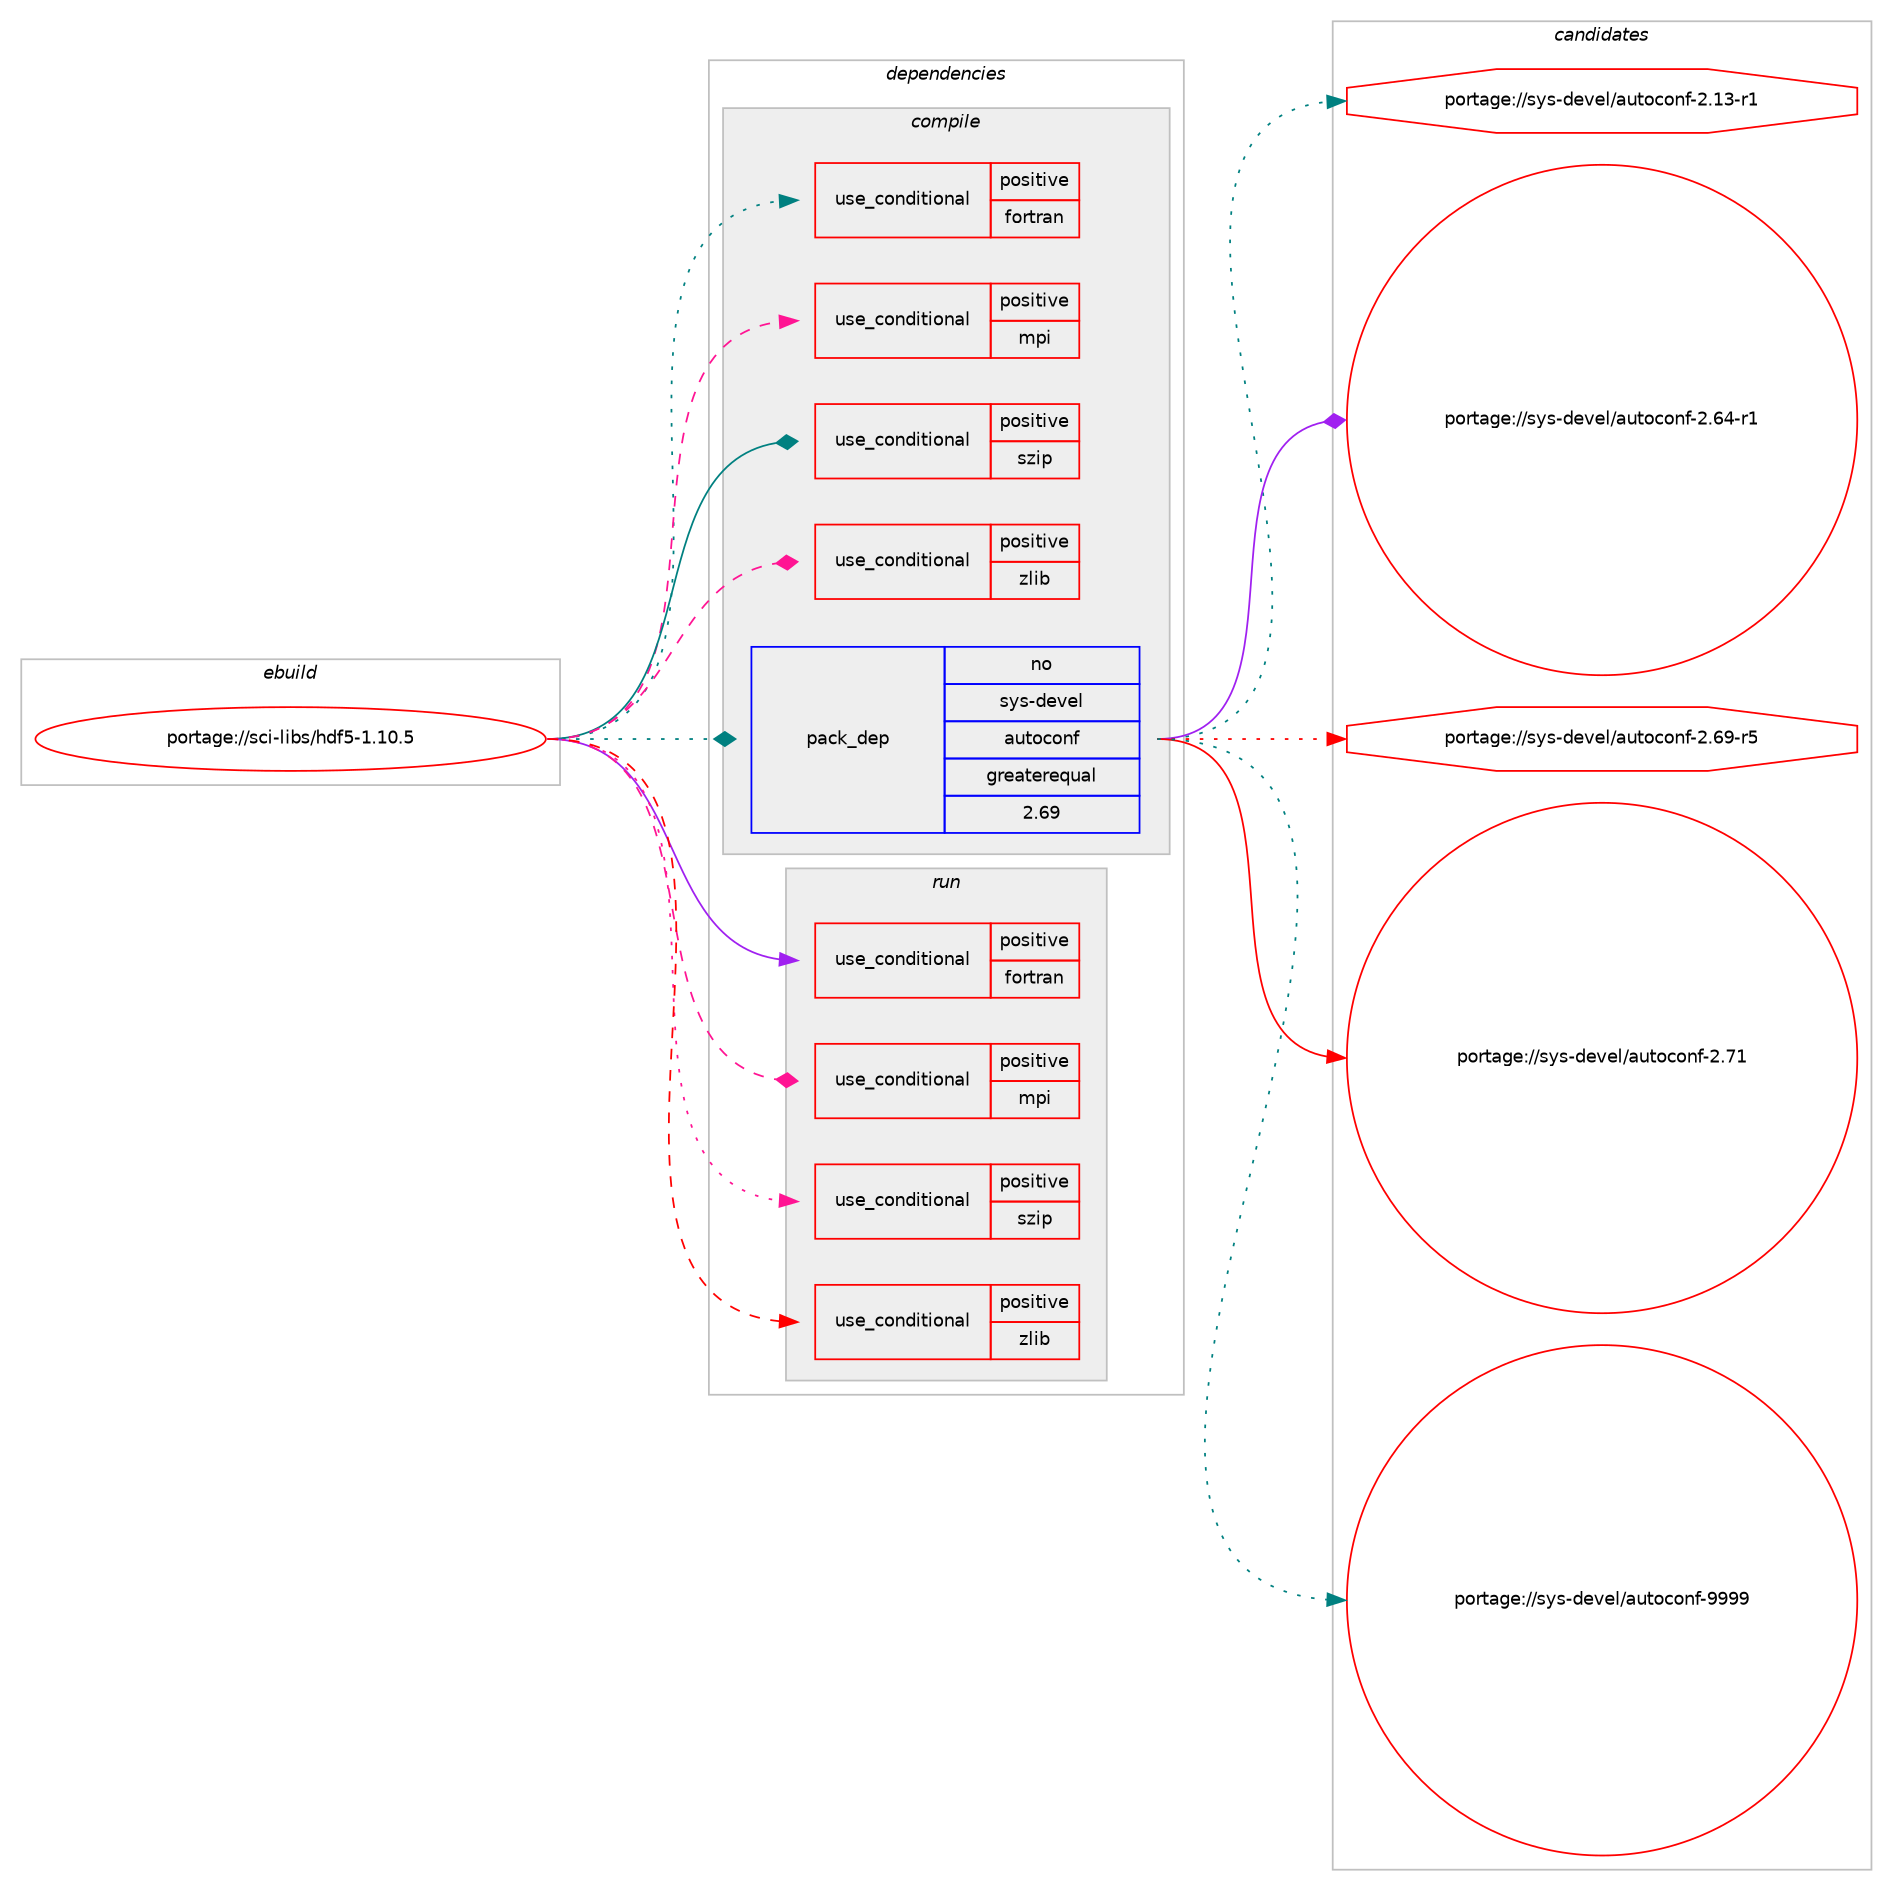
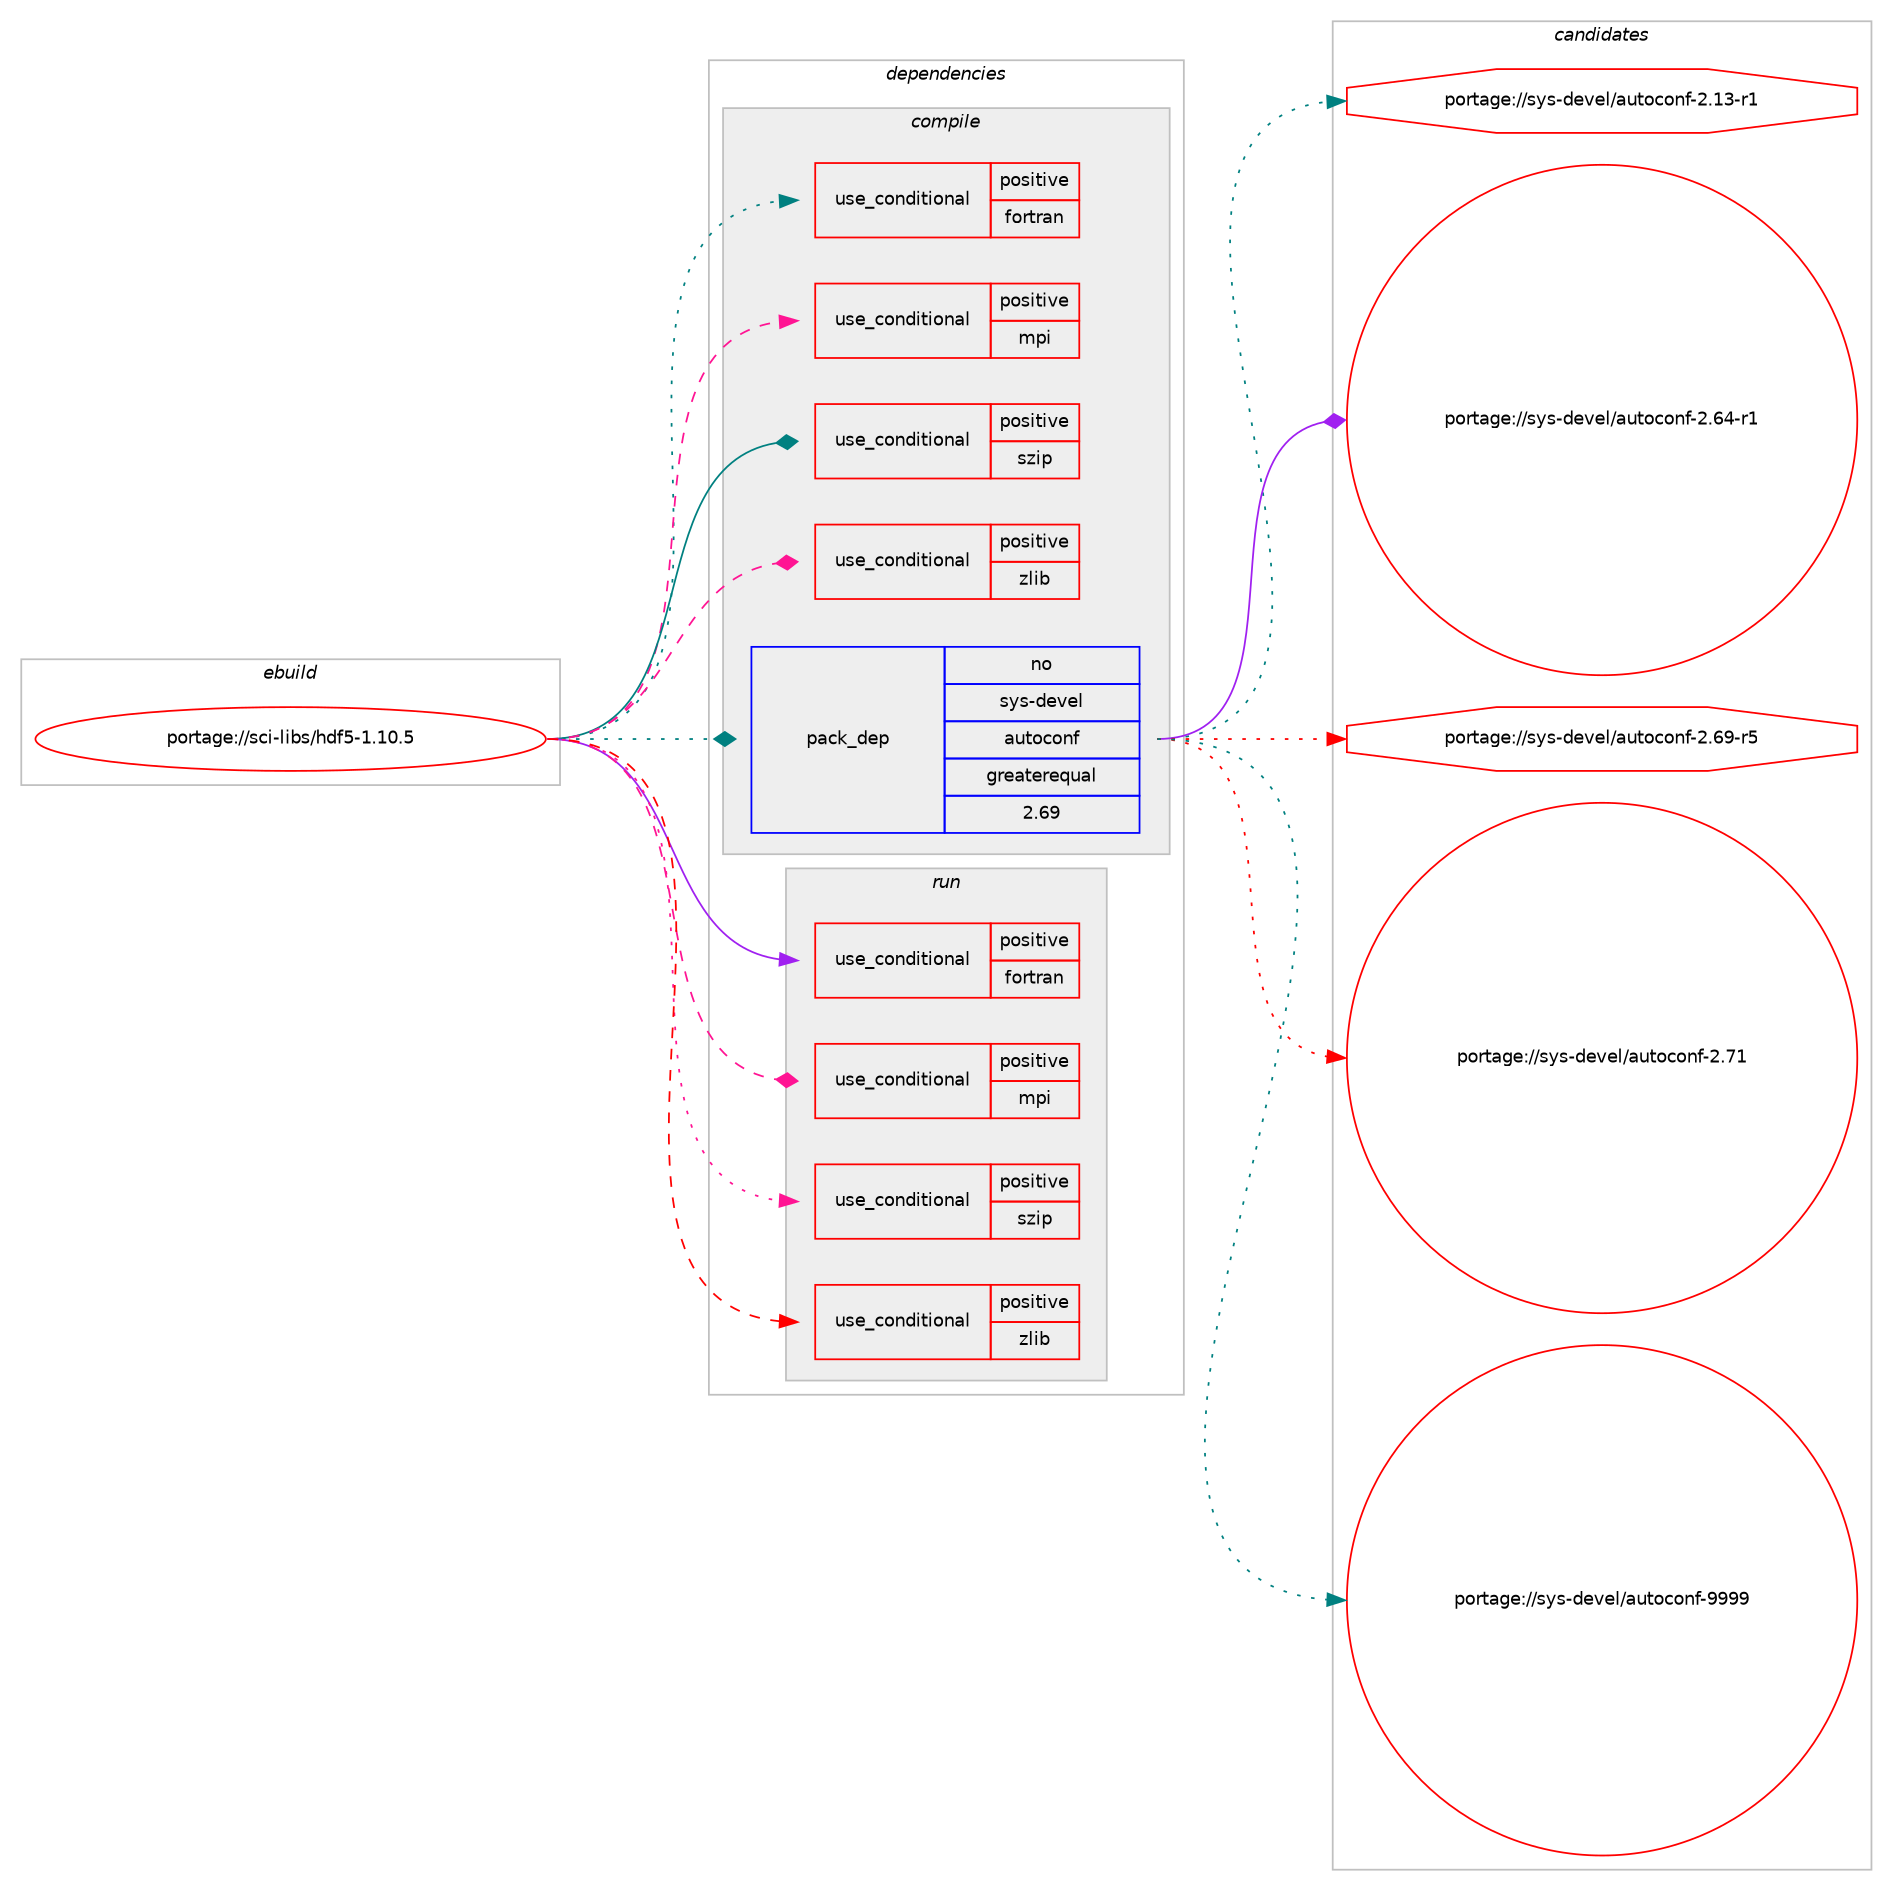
(1251, 890) -> (1251, 890)
